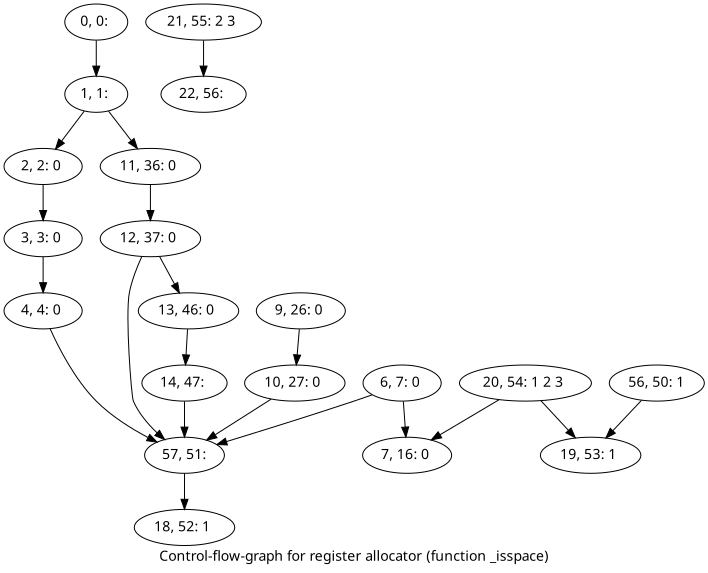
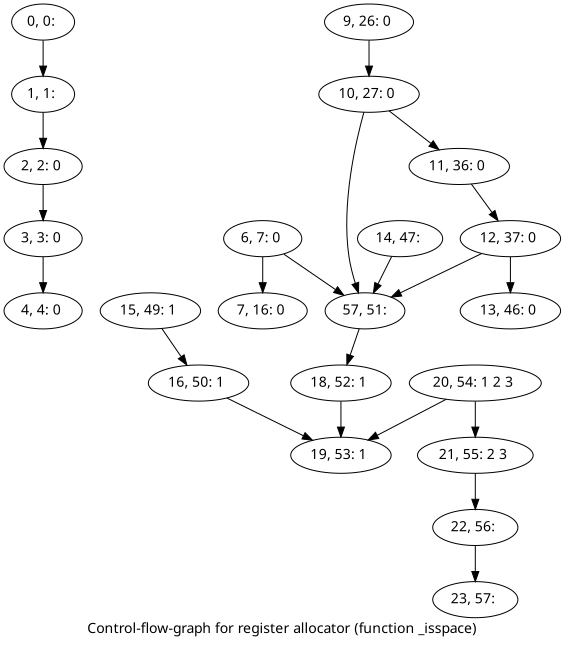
(120, 126) -> (410, 127)
none -> (150, 311)
(187, 342) -> none
(657, 383) -> (199, 383)
(88, 393) -> none
none -> (341, 414)
(470, 417) -> (475, 414)
none -> (475, 600)
